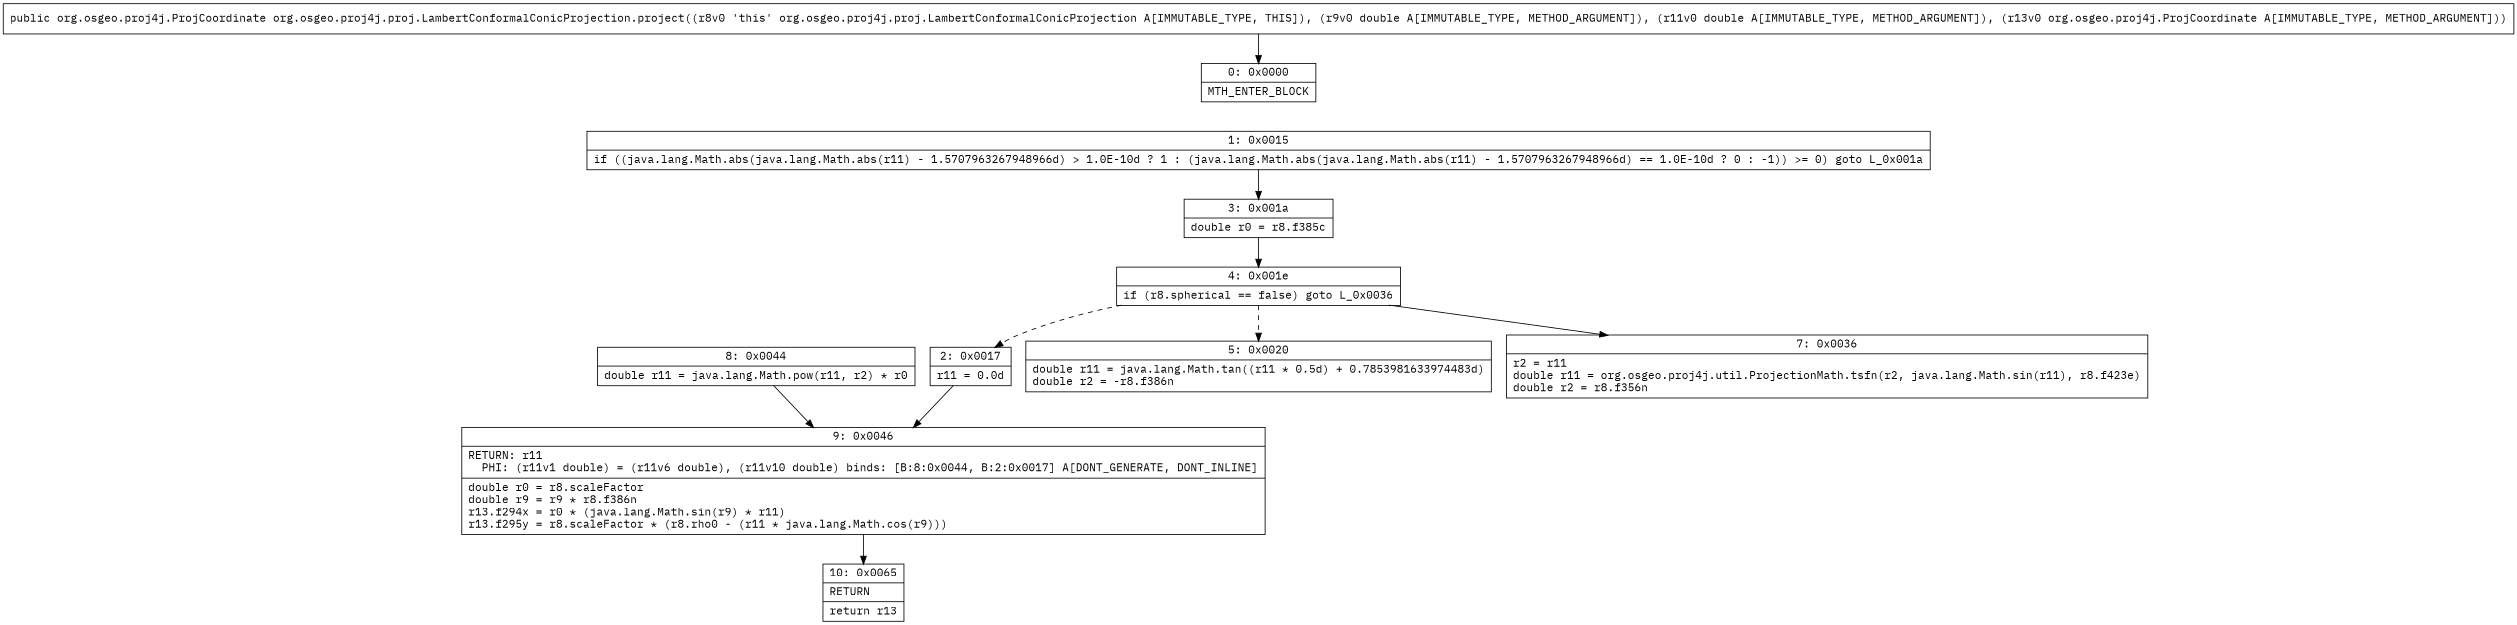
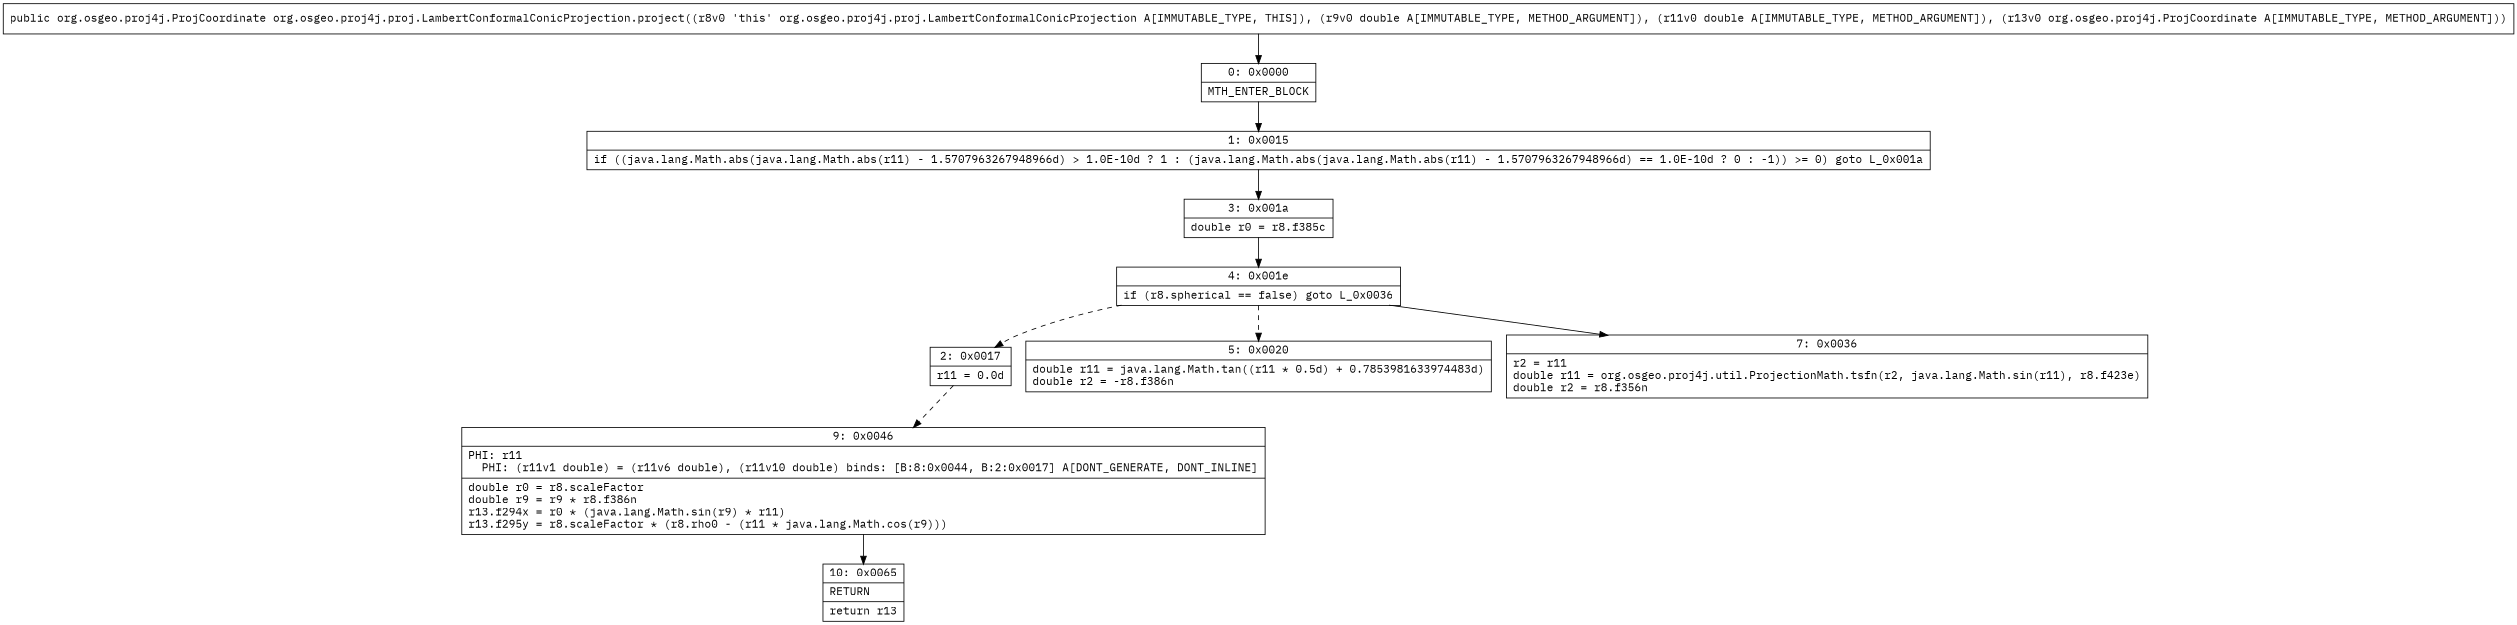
none -> (1259, 112)
(756, 366) -> none
(936, 404) -> (936, 404)
(509, 456) -> (499, 456)
